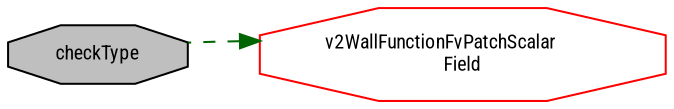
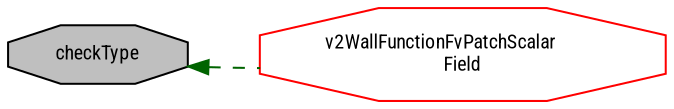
(214, 42) -> (234, 68)
